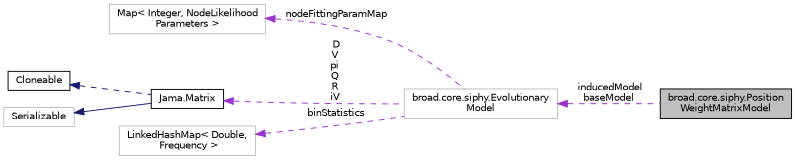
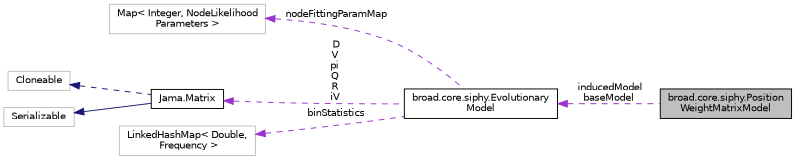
(39, 81) -> (39, 81)
(481, 104) -> (481, 104)
